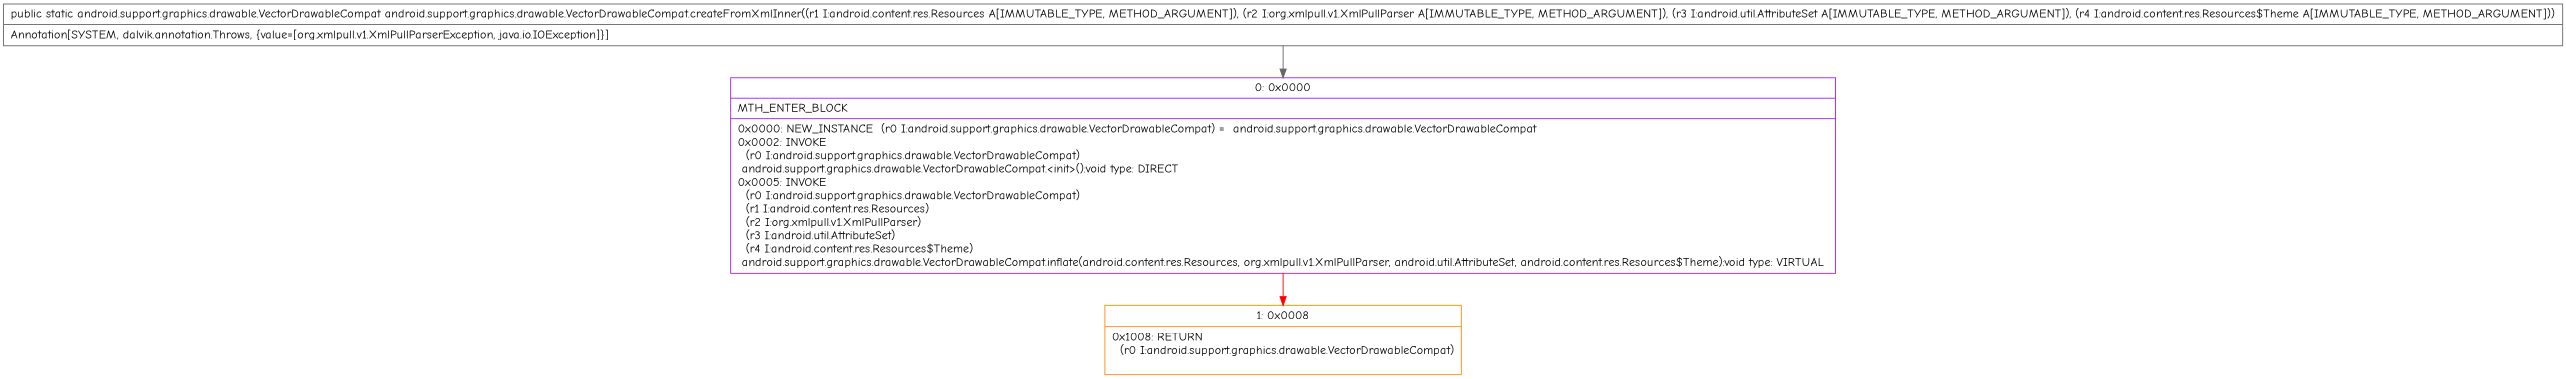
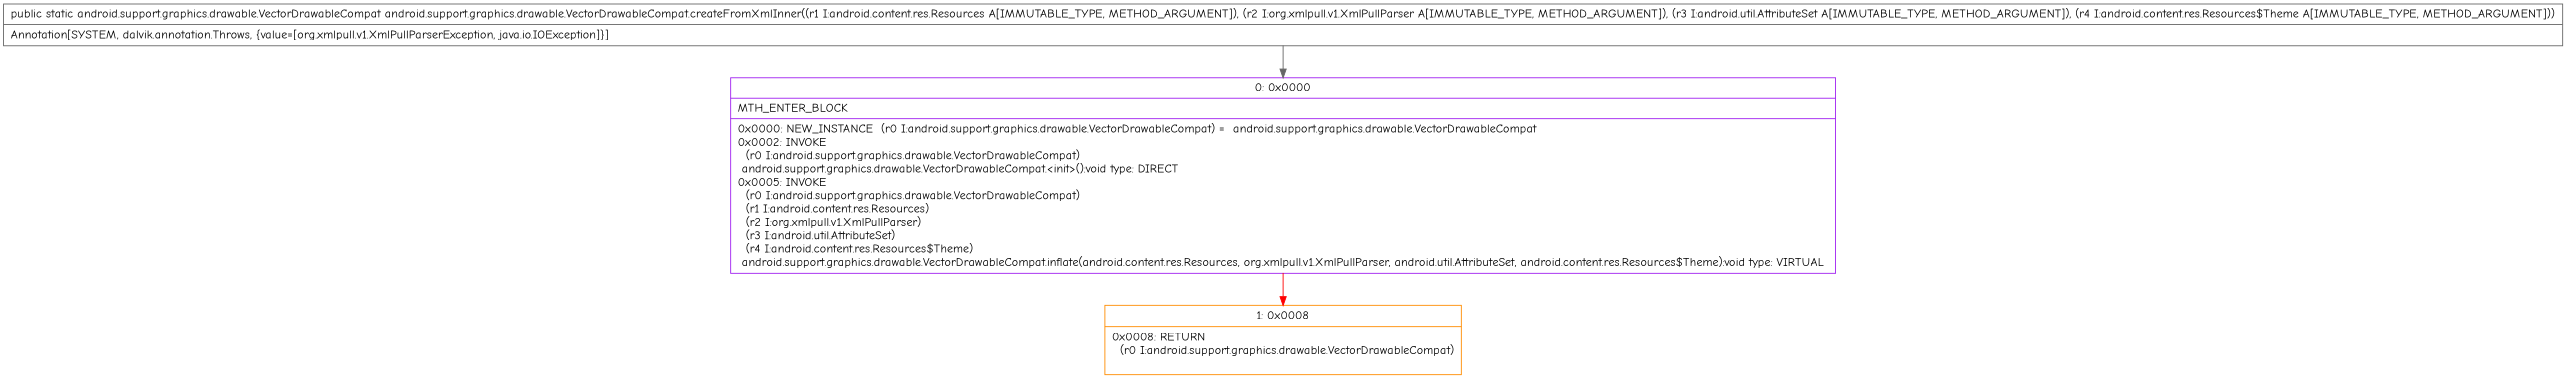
(1162, 337) -> (1163, 337)
